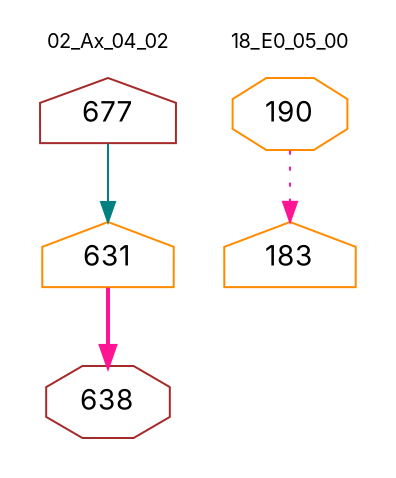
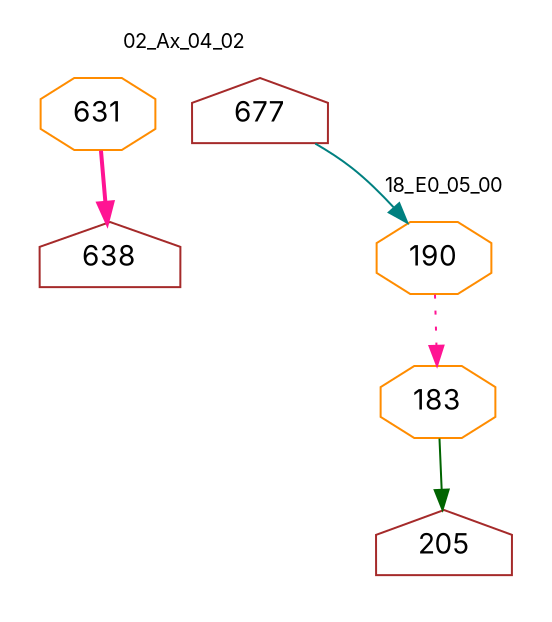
(108, 173) -> (372, 186)
(108, 258) -> (98, 114)
(290, 258) -> (438, 402)
(108, 402) -> (110, 258)
none -> (444, 546)
